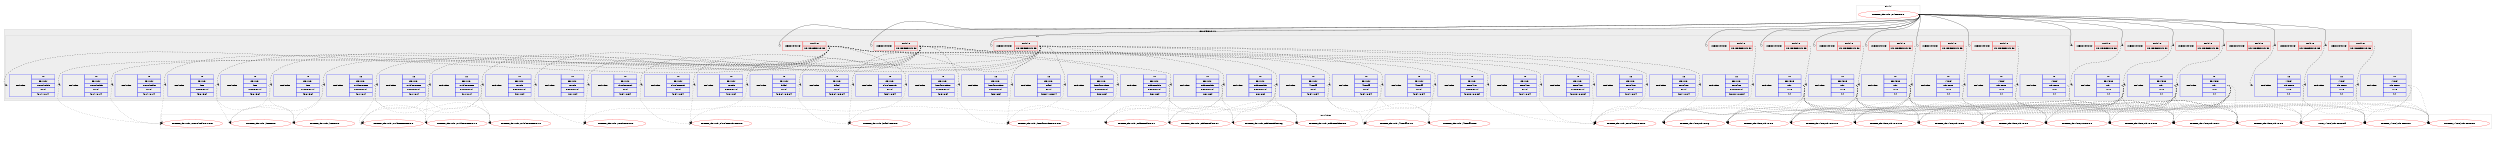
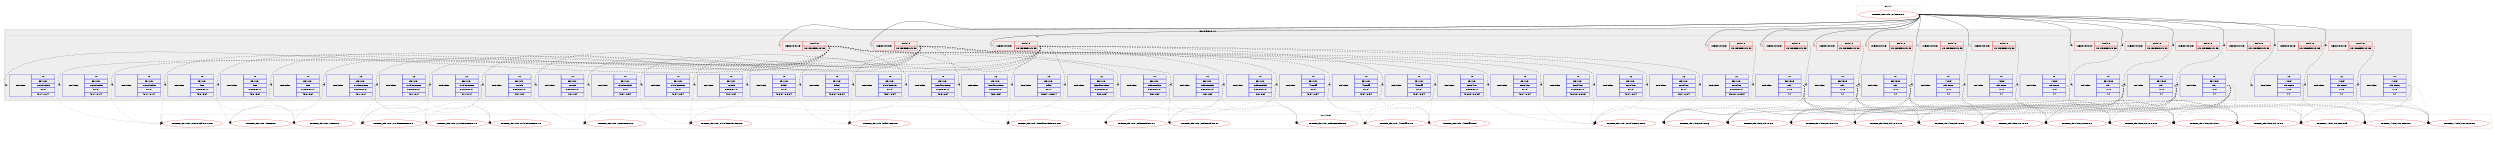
(1264, 124) -> none
(2332, 124) -> (2332, 124)
